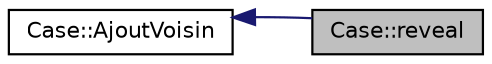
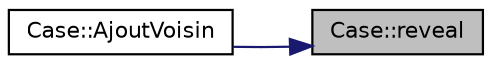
(284, 17) -> (261, 47)
